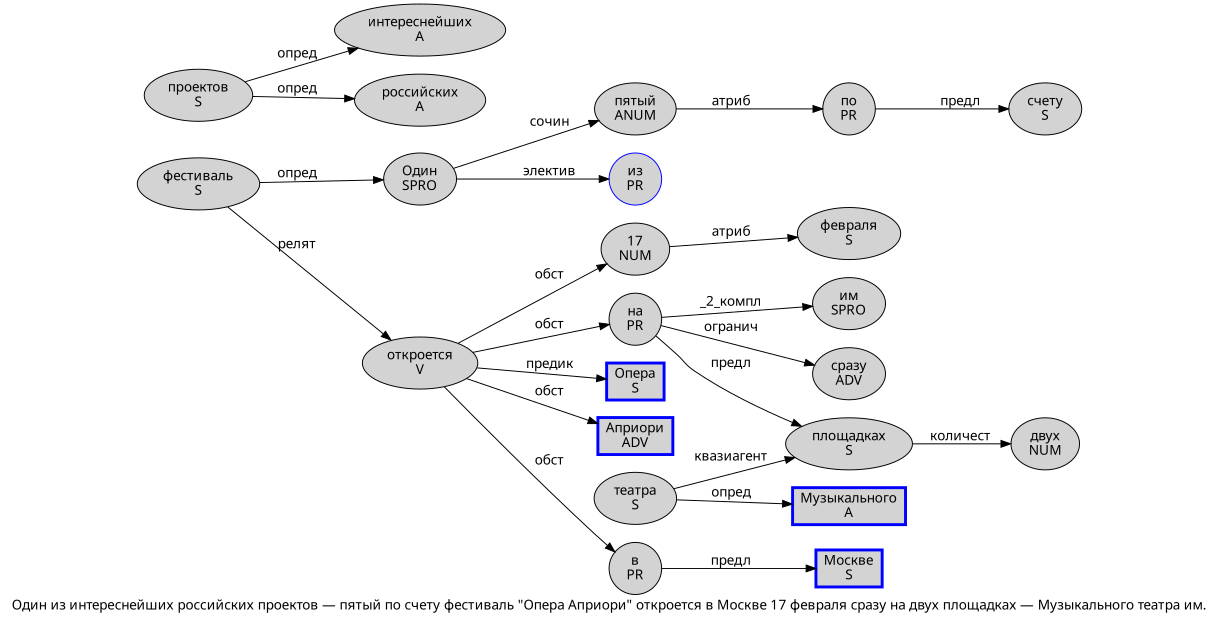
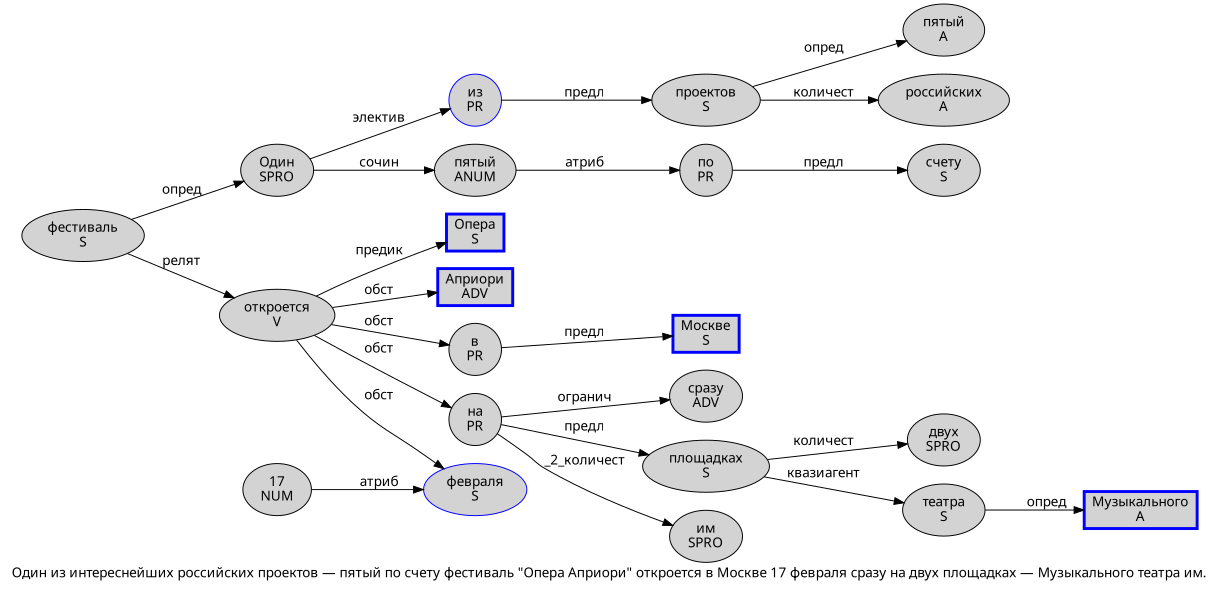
(420, 30) -> (944, 30)
(297, 89) -> (824, 93)
none -> (572, 100)
(849, 234) -> (475, 490)
(731, 302) -> (585, 461)
(528, 306) -> (359, 409)
(1045, 444) -> (944, 440)
(730, 474) -> (829, 489)
